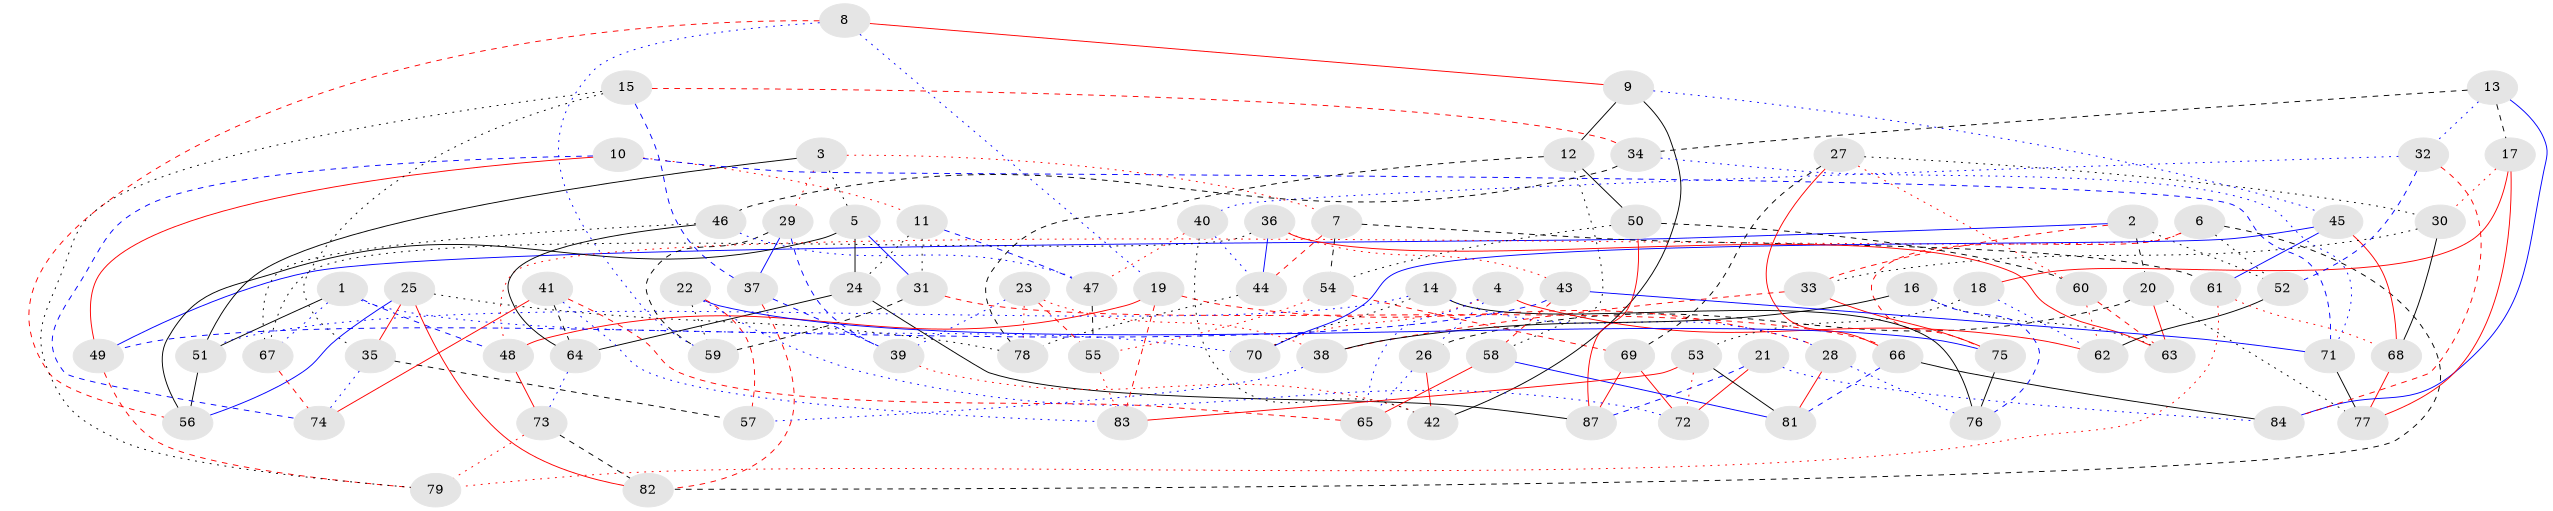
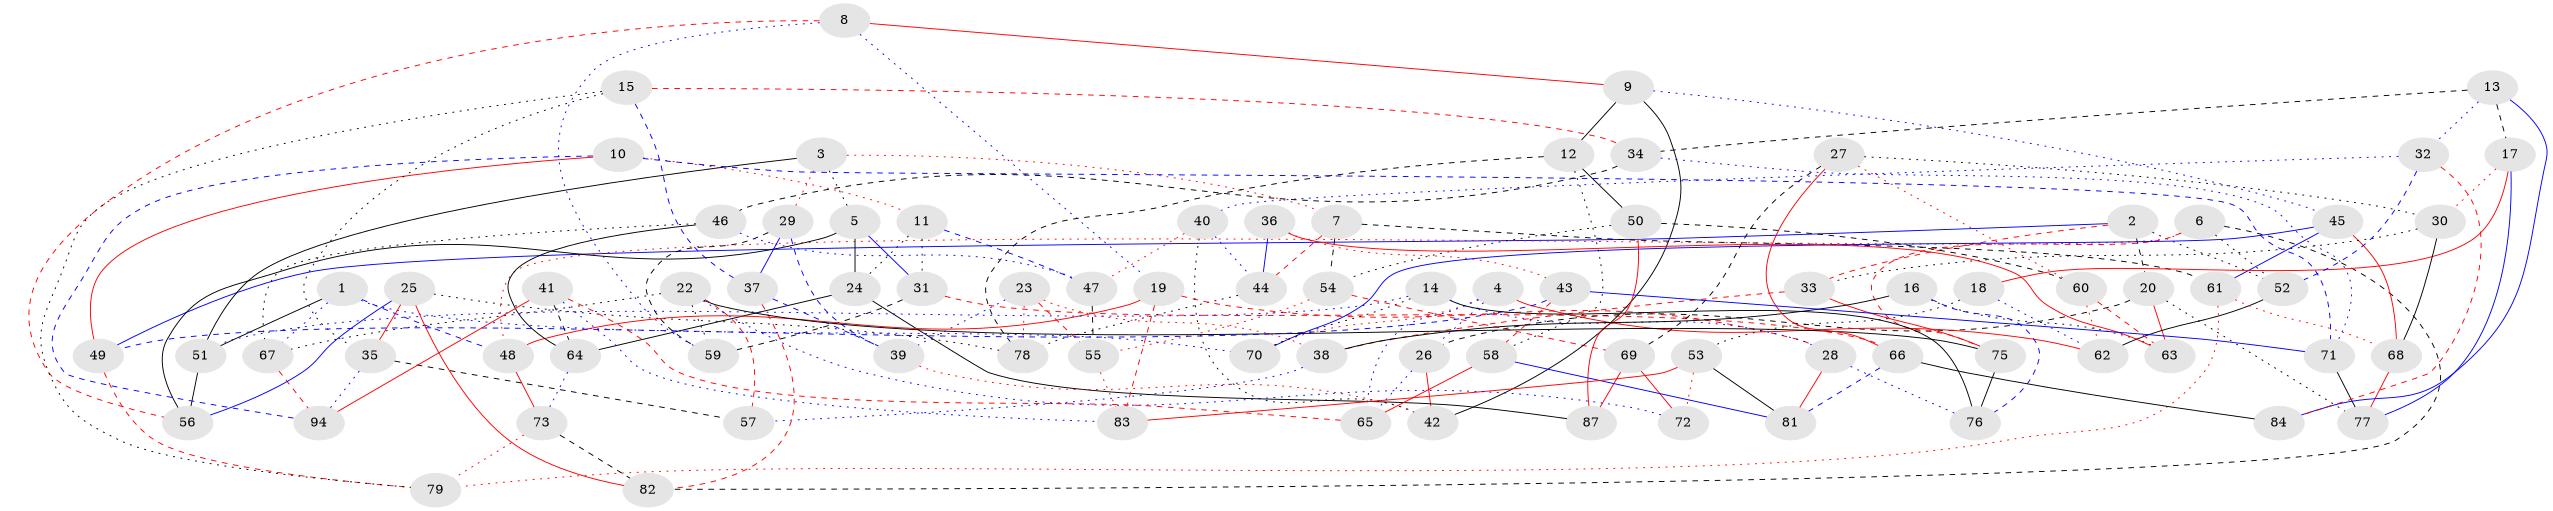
(663, 243) -> (476, 319)
(2489, 317) -> (2489, 317)
(1340, 333) -> (1340, 333)
(1764, 356) -> none
(319, 423) -> (319, 423)
